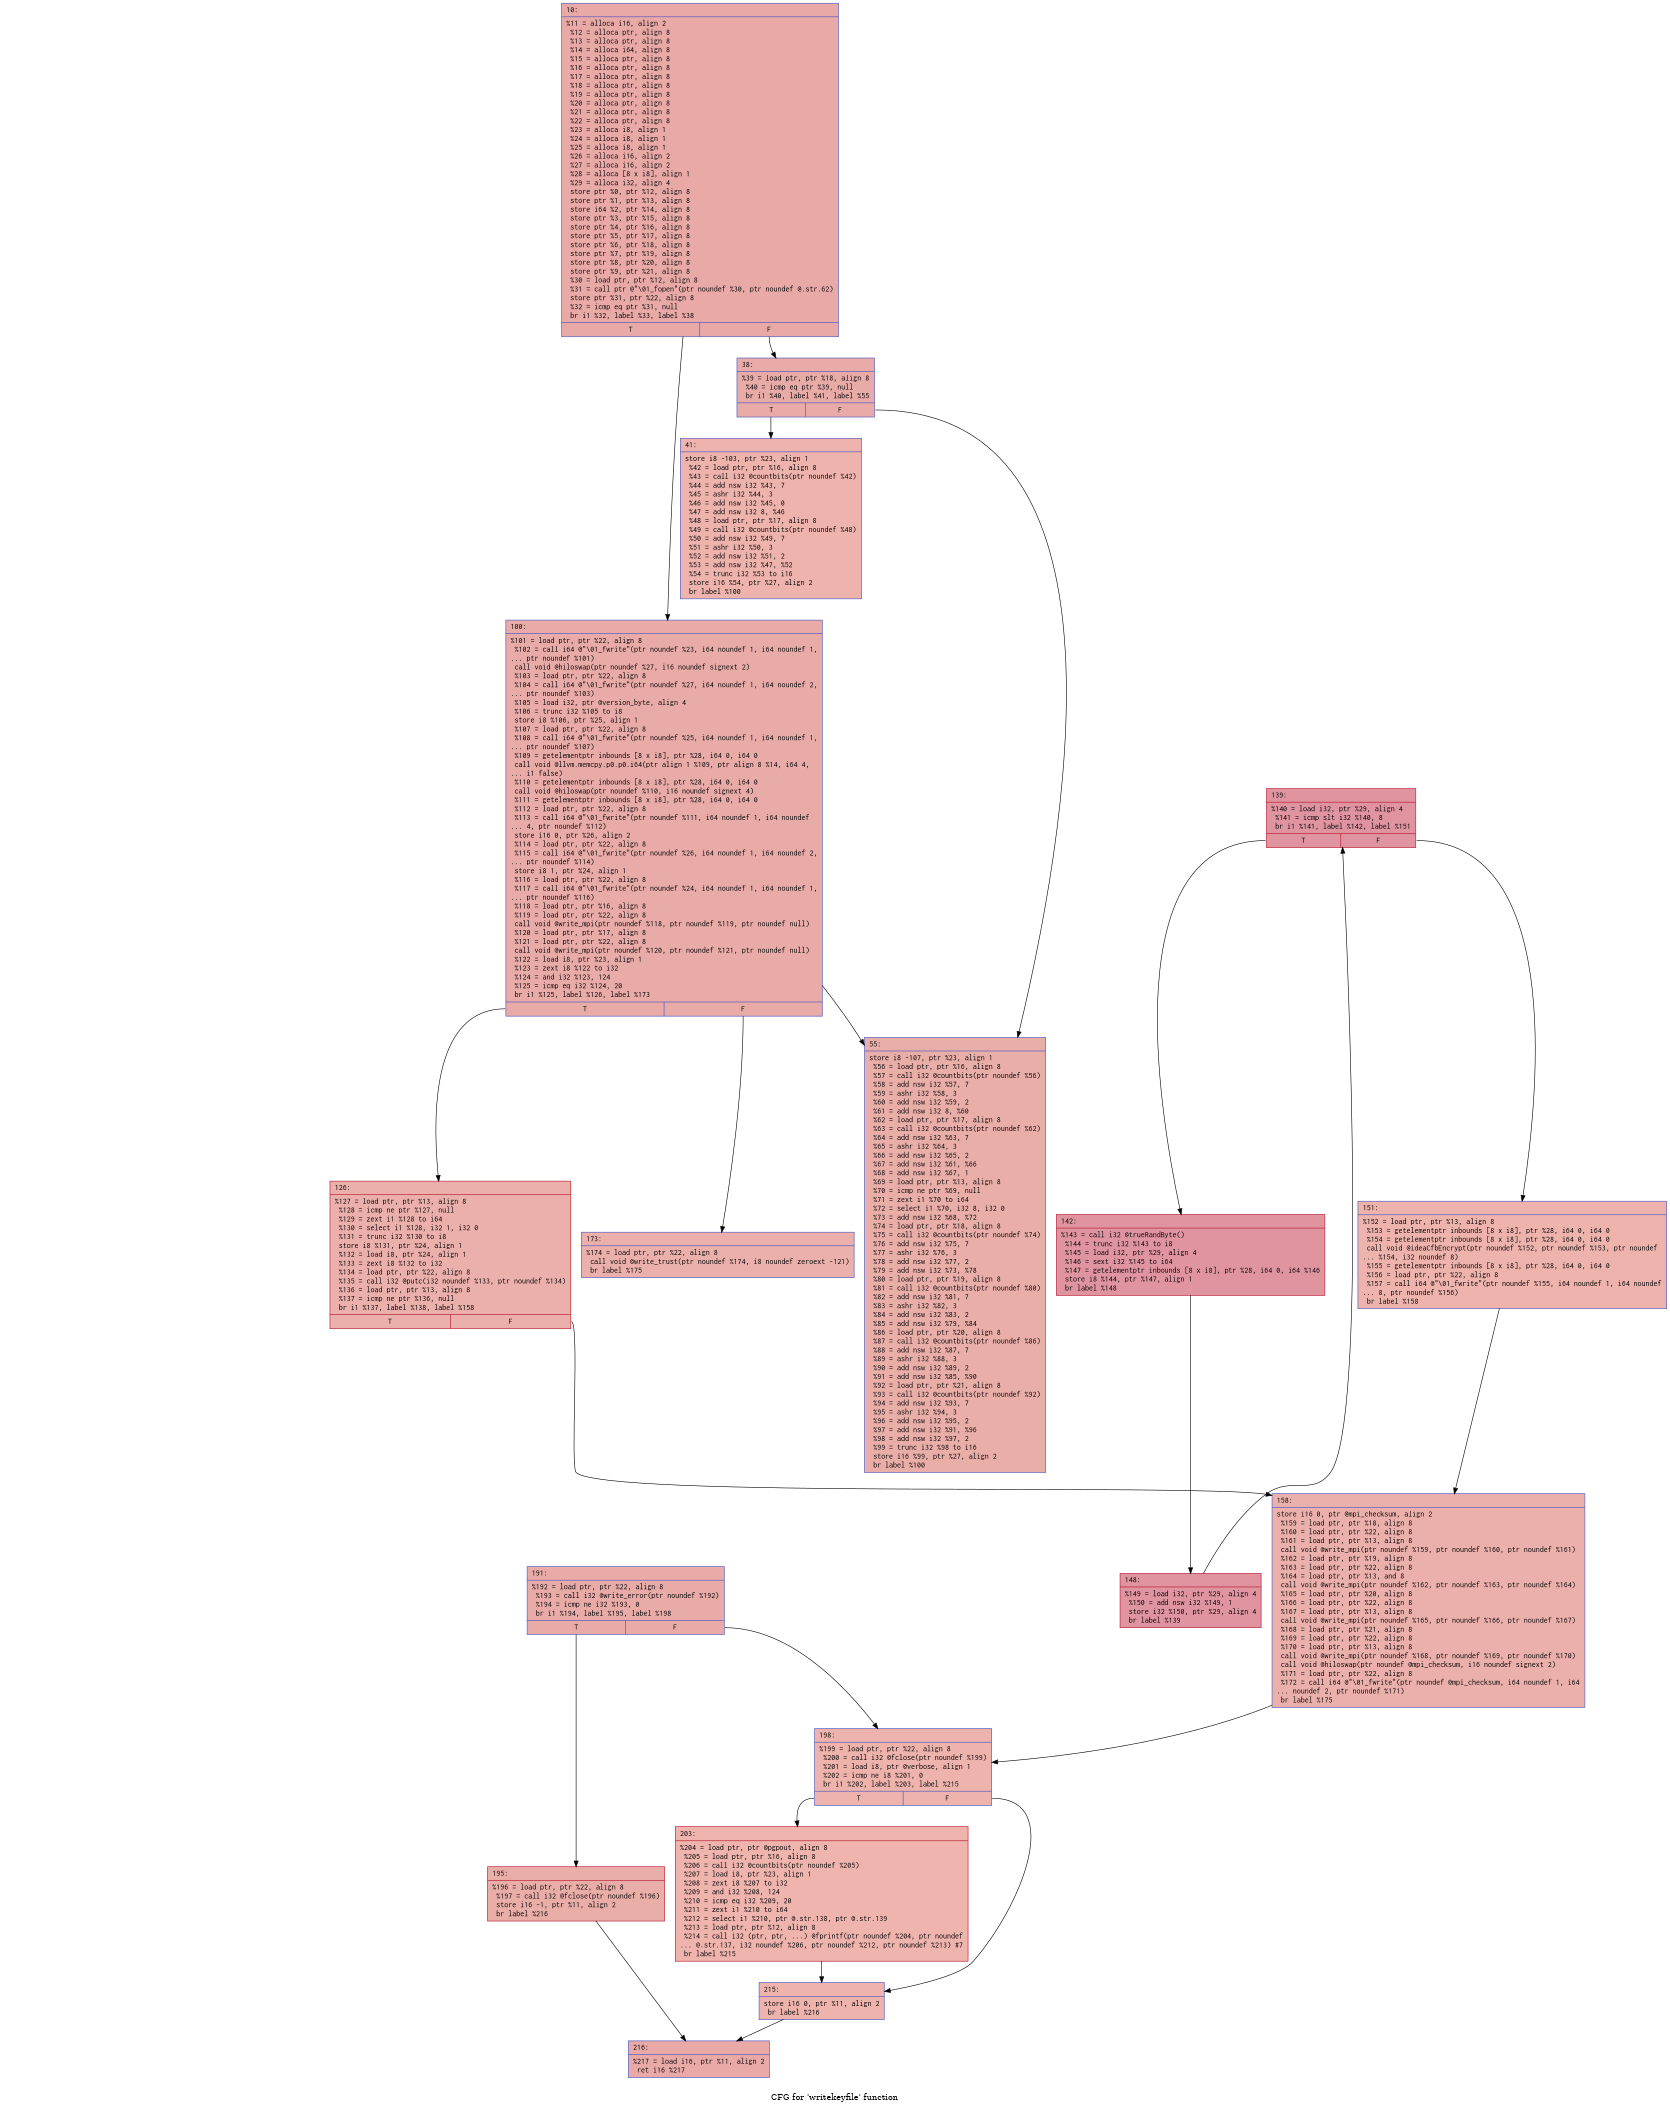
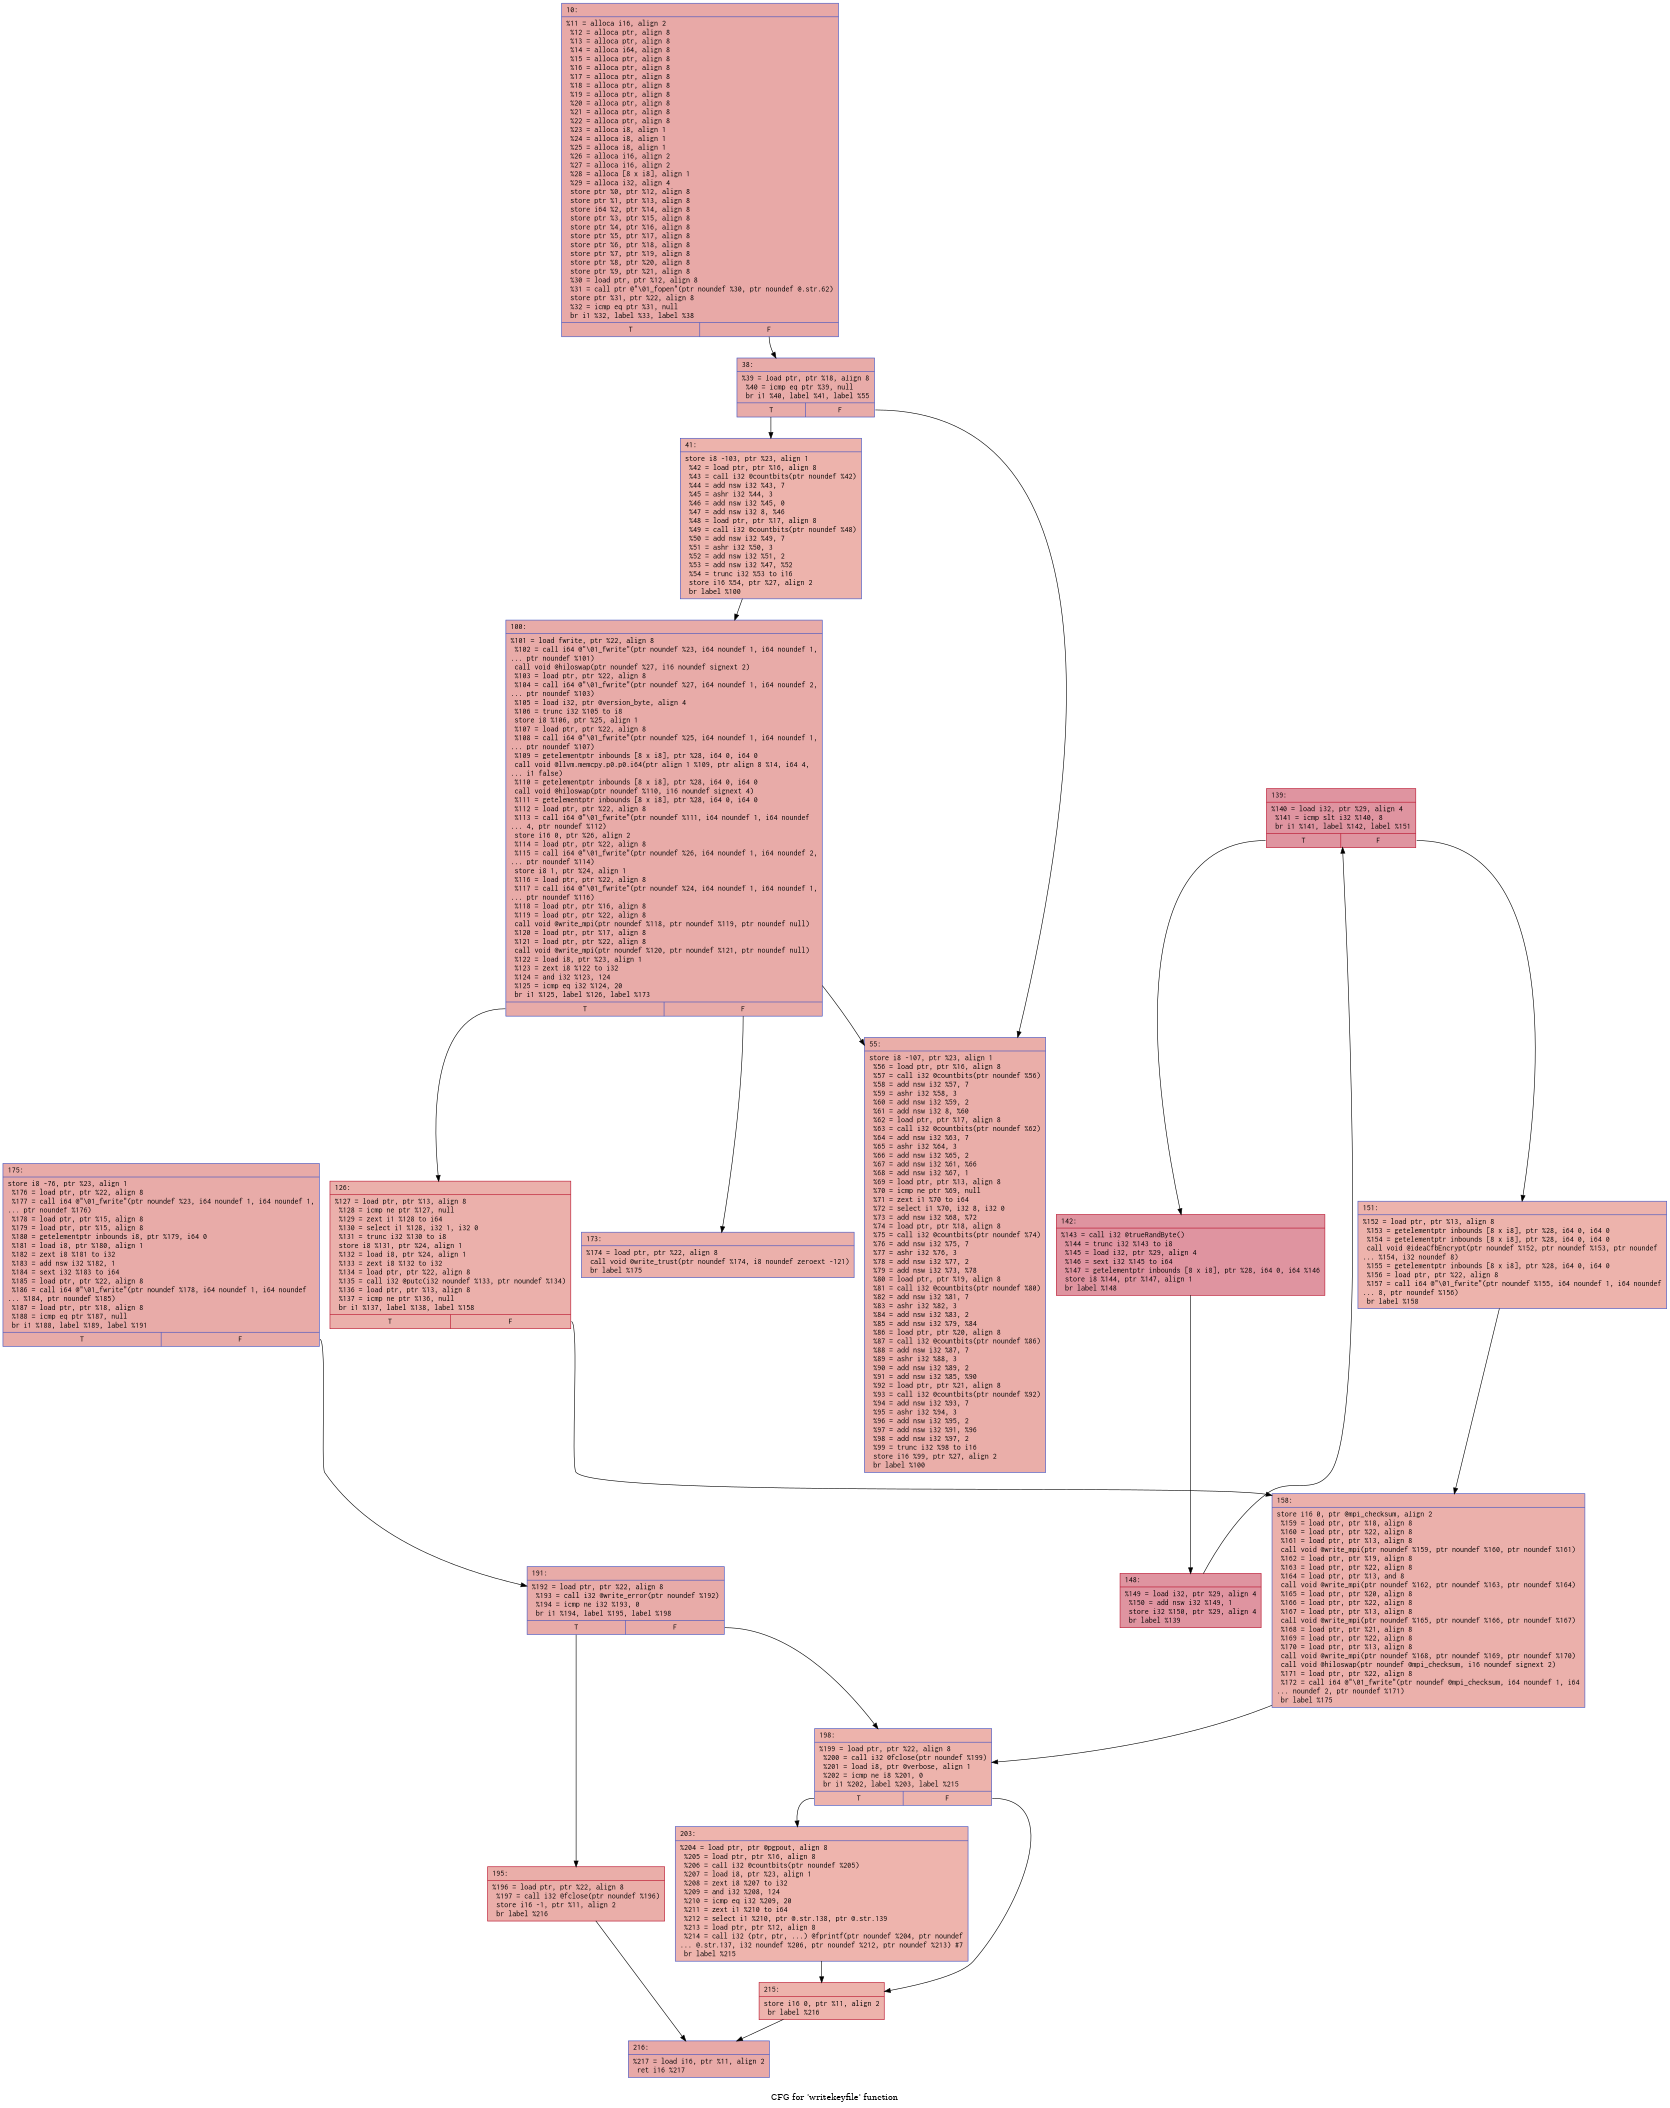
(673, 475) -> (740, 607)
(576, 640) -> (583, 640)
none -> (161, 1255)
(822, 1894) -> (822, 1894)
(822, 2001) -> (822, 2001)
